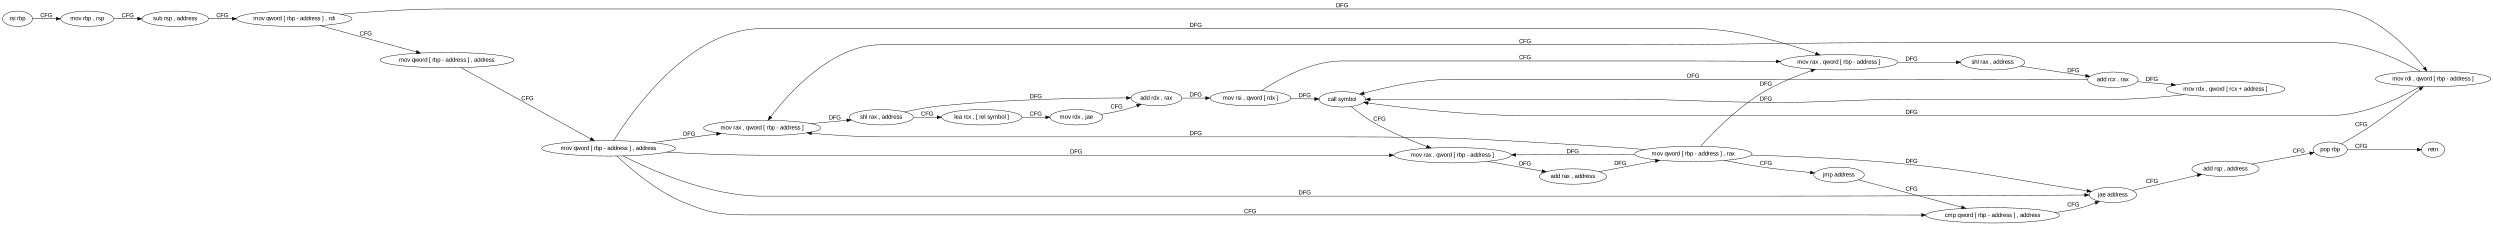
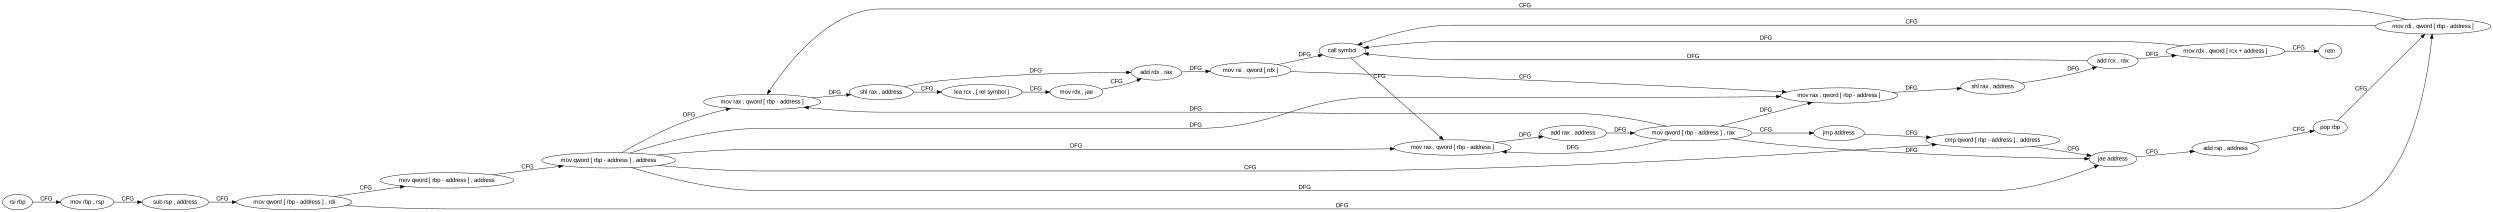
(1912, 112) -> (1912, 22)
(2382, 150) -> (2300, 51)
